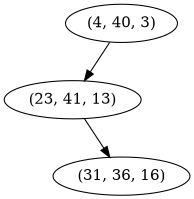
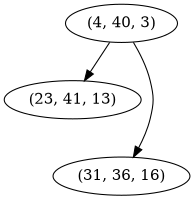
(94, 134) -> (153, 94)
